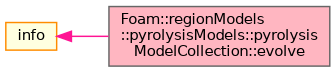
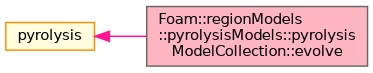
(31, 36) -> (50, 36)
